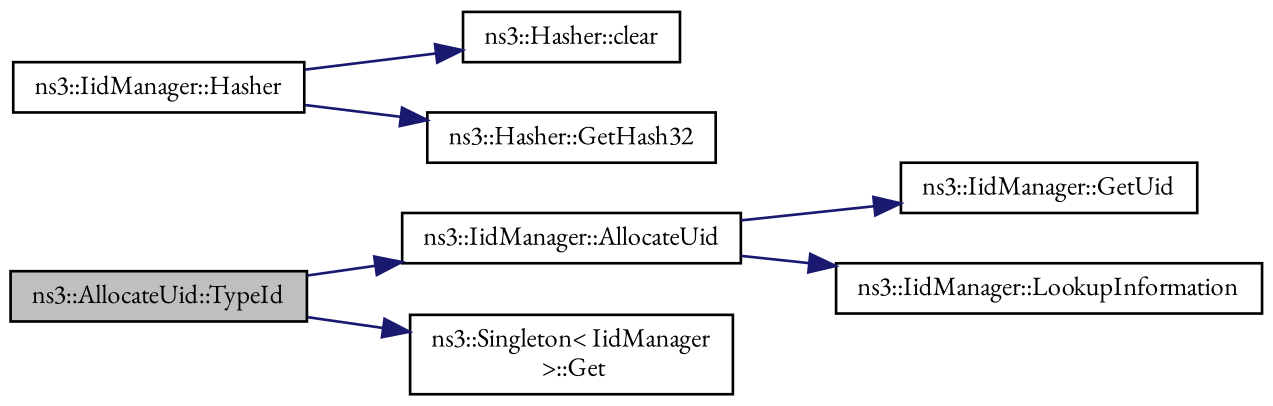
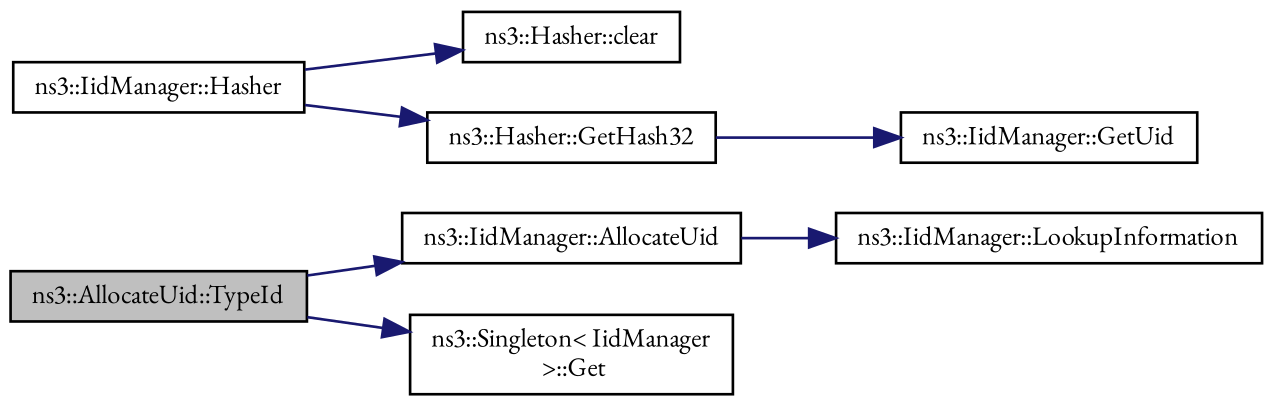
(808, 213) -> (795, 138)
